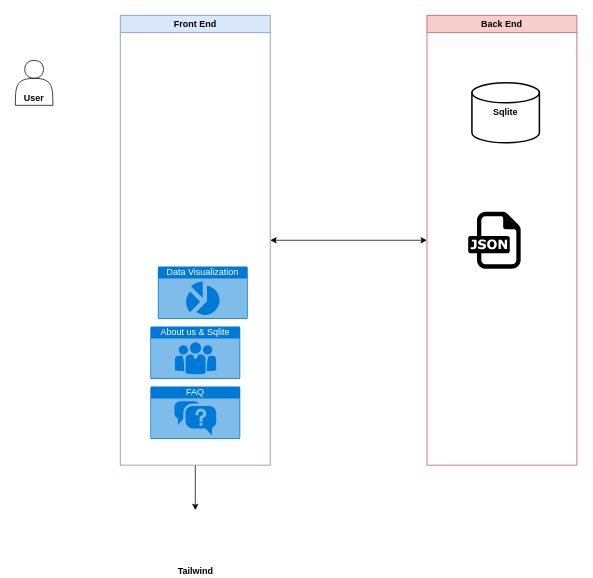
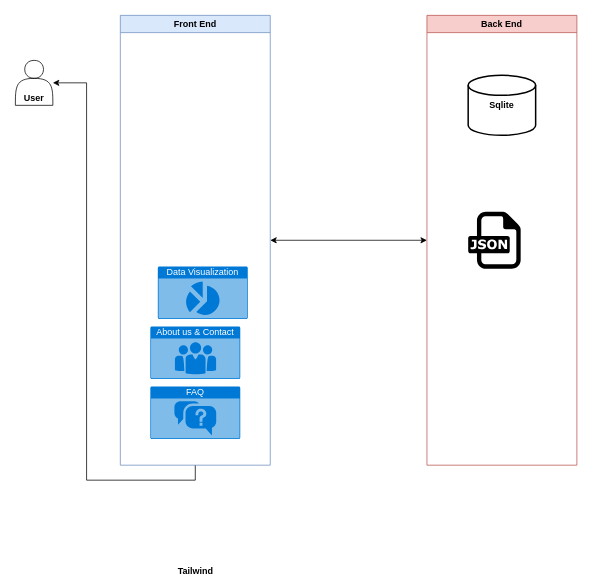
(506, 113) -> (502, 105)
(195, 333) -> (195, 333)
(195, 493) -> (87, 281)
